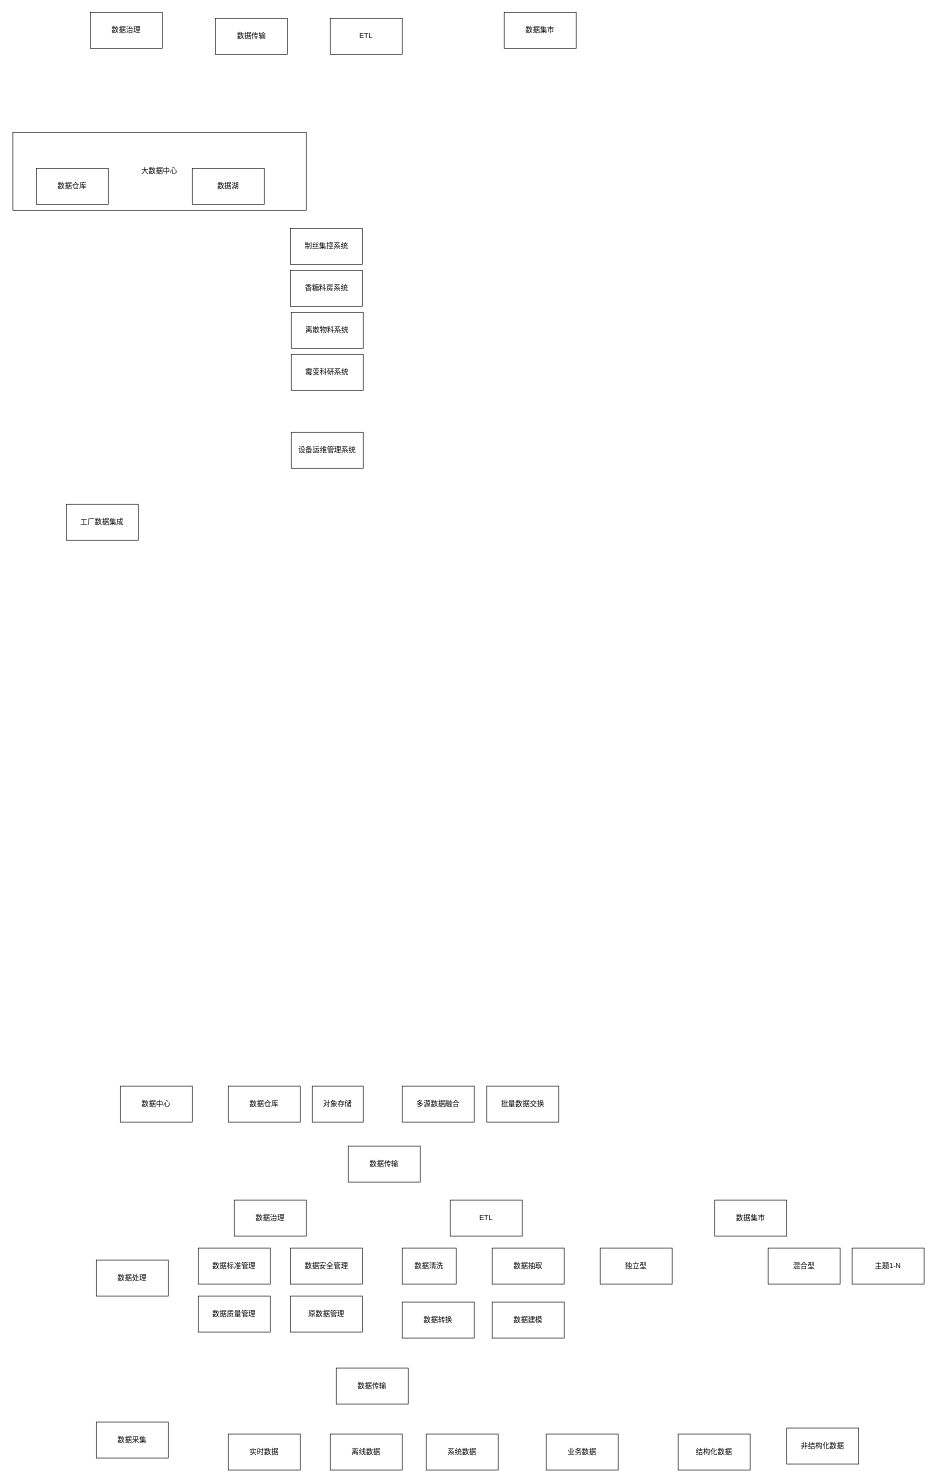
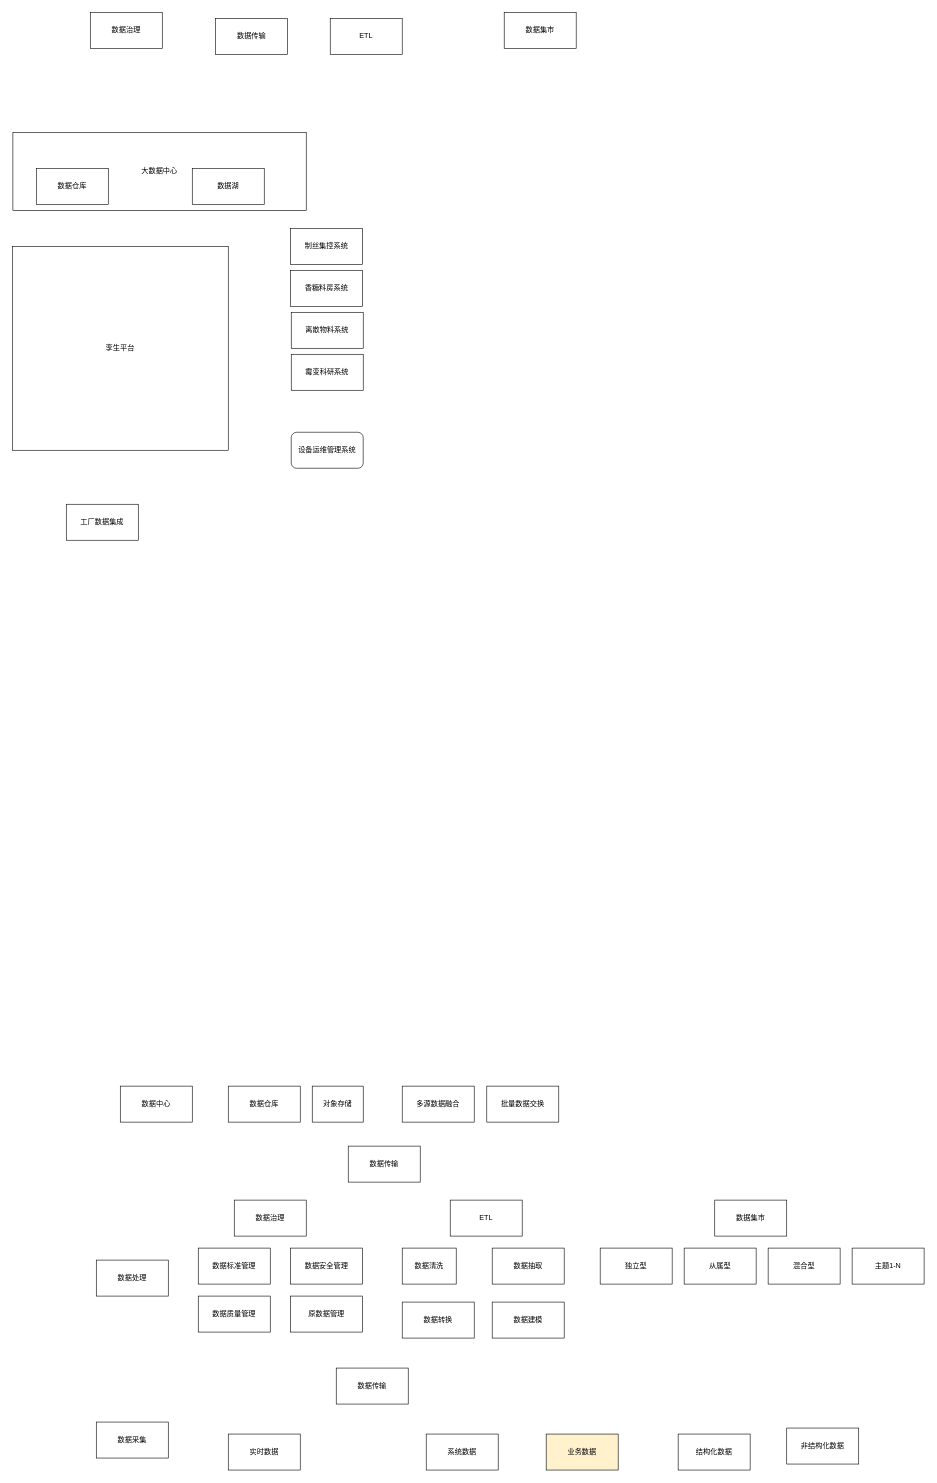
none -> (120, 348)
(327, 450) -> (327, 450)
none -> (720, 1266)
(366, 1452) -> none
(582, 1452) -> (582, 1452)
